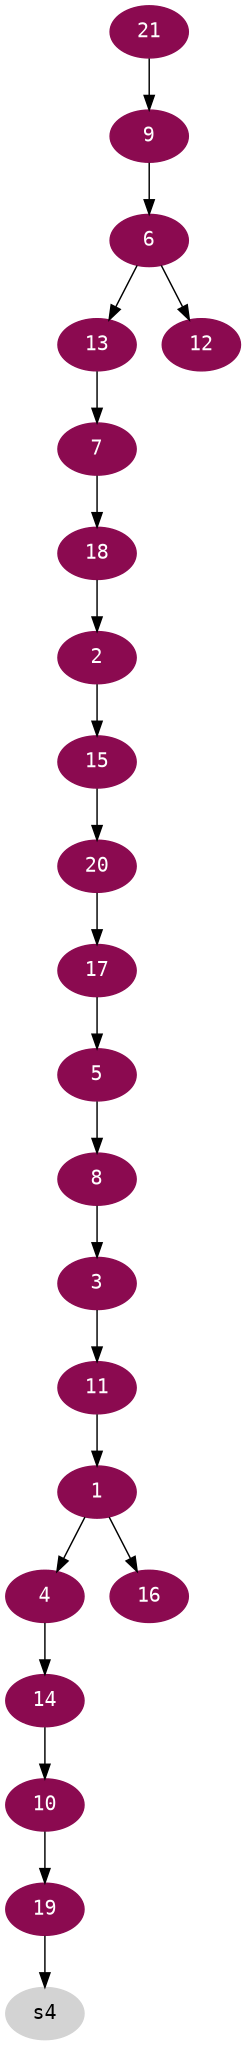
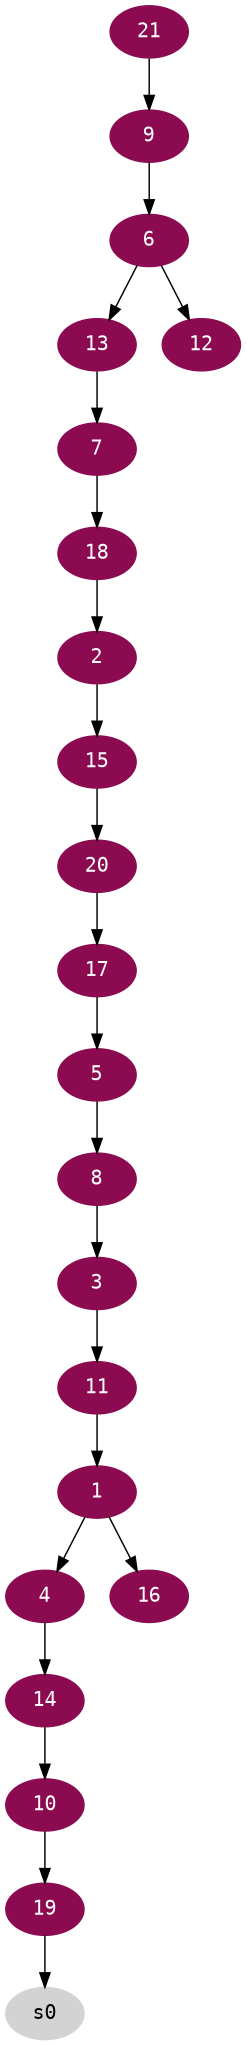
(45, 2014) -> (45, 2014)
